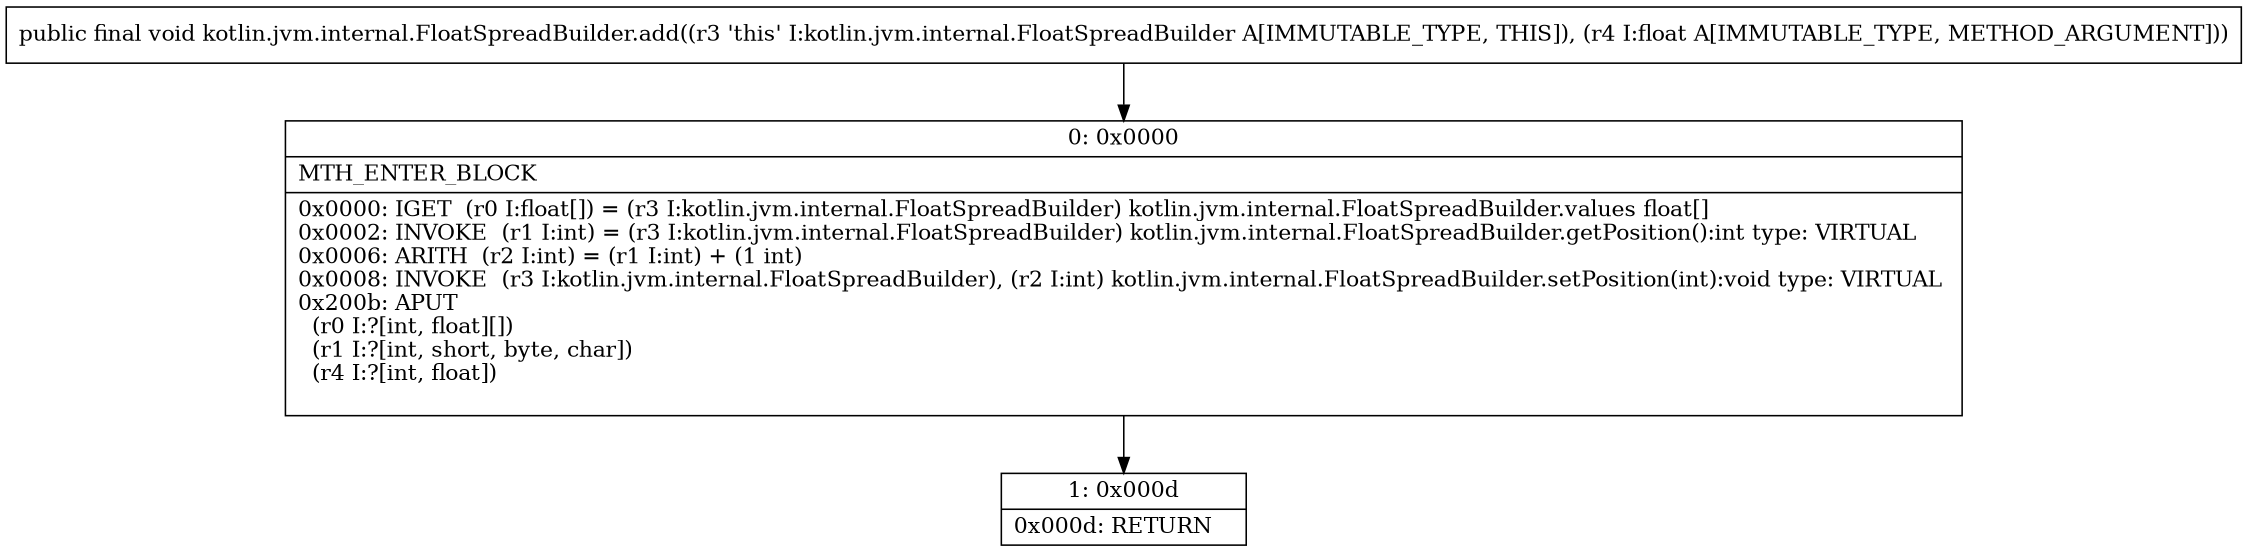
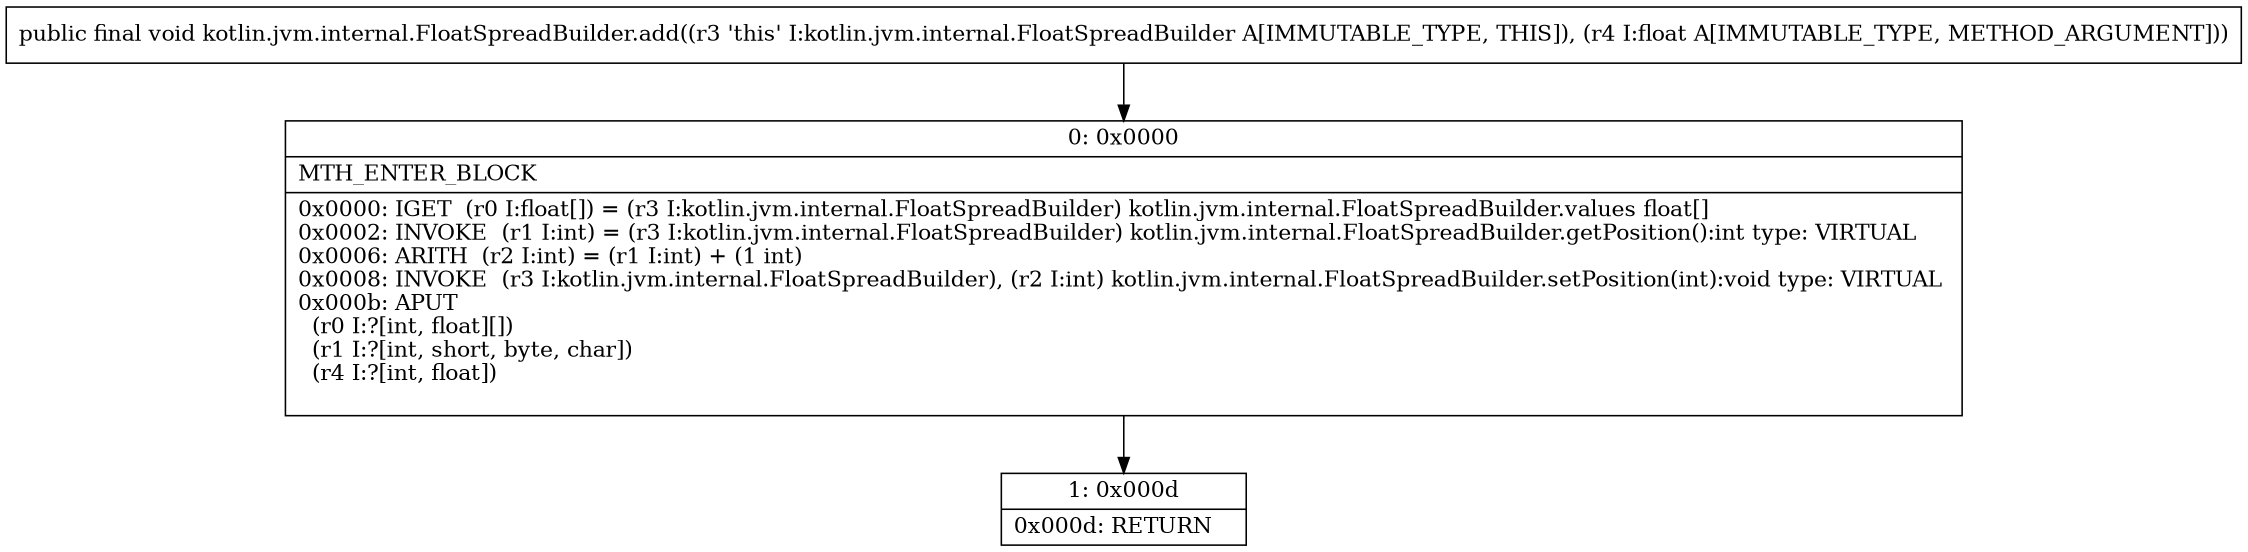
(385, 303) -> (385, 303)
